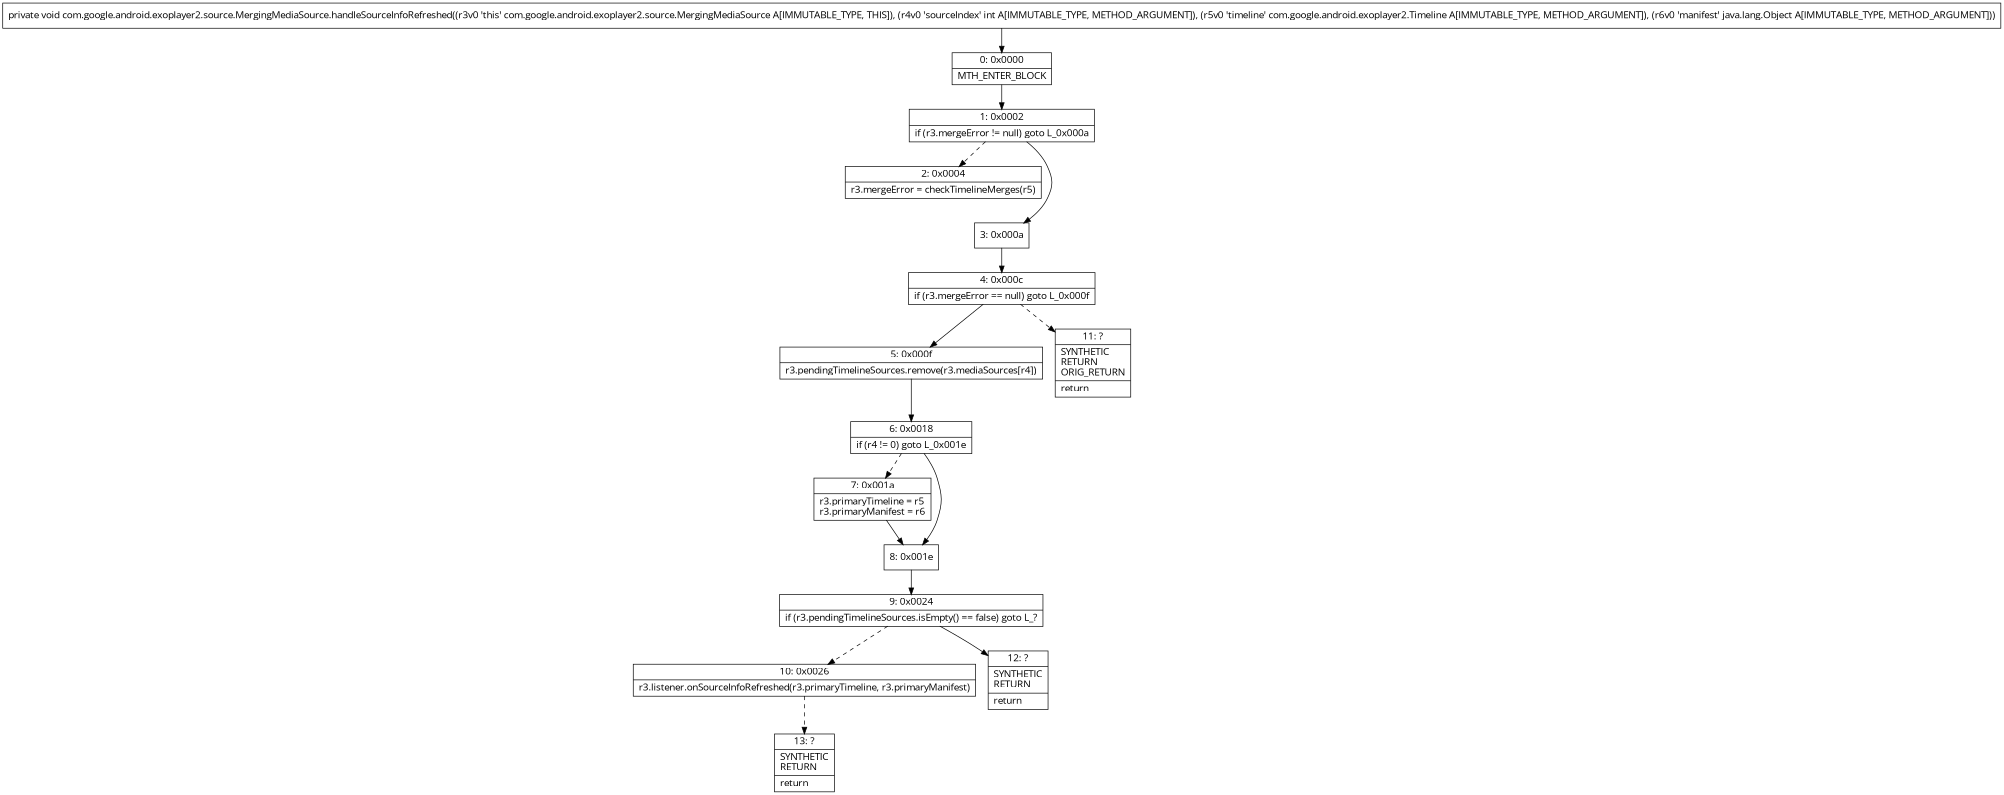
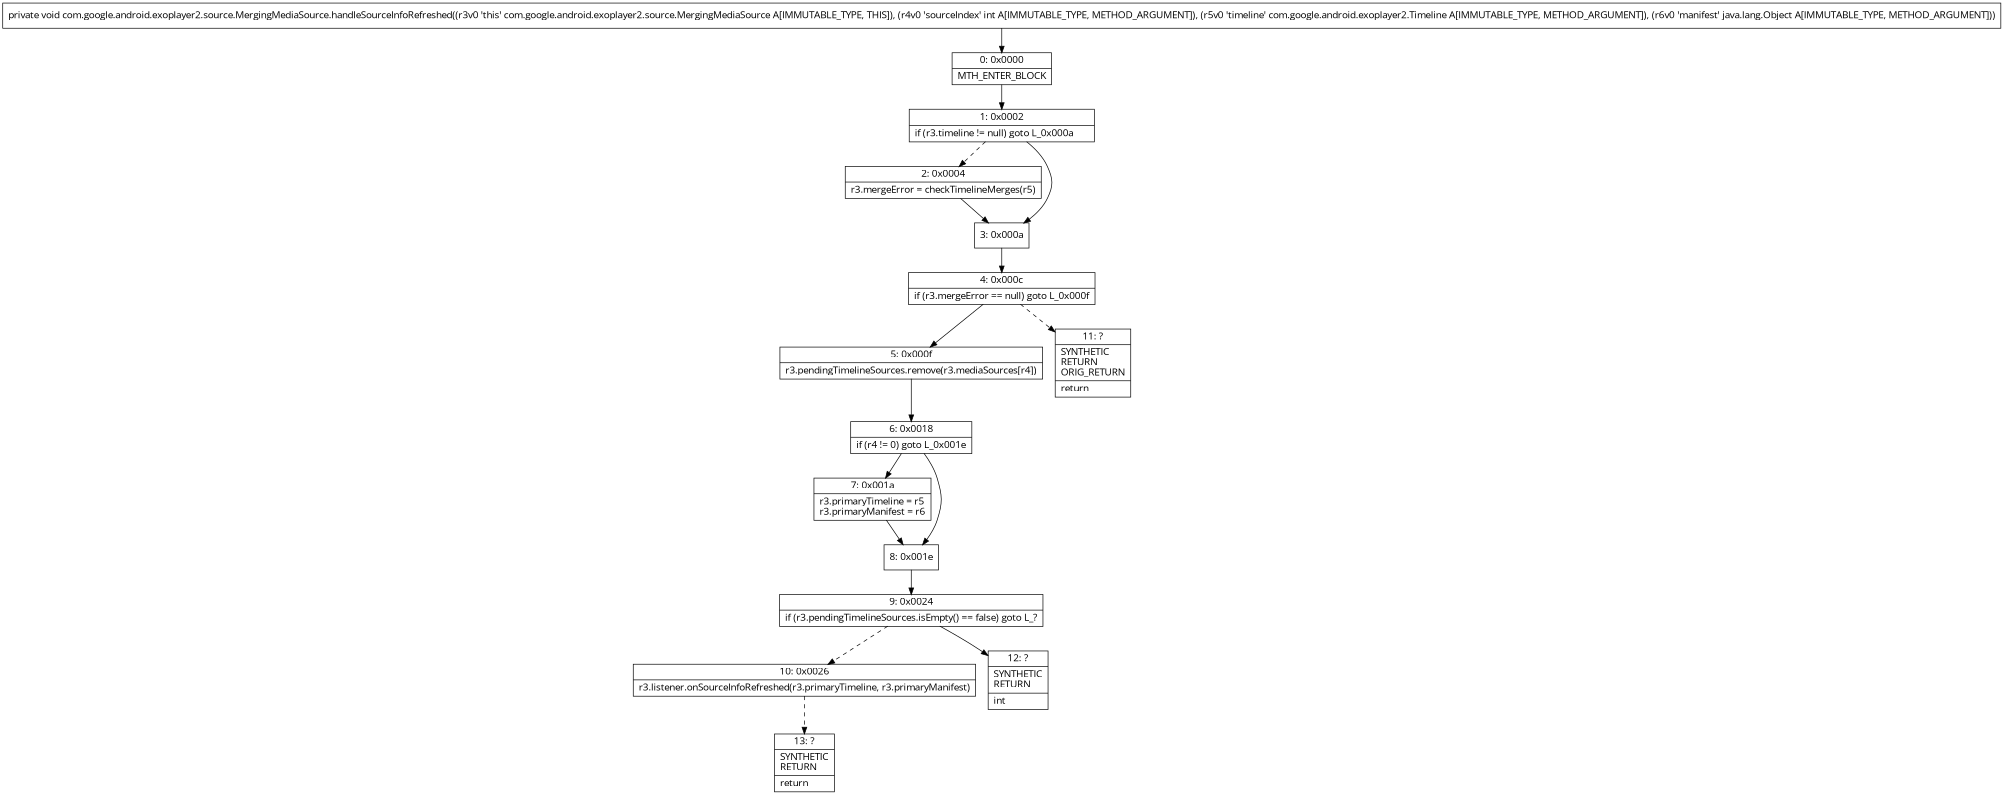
(1002, 133) -> (994, 133)
none -> (972, 208)
(895, 463) -> (895, 463)
(1008, 701) -> (1000, 701)
